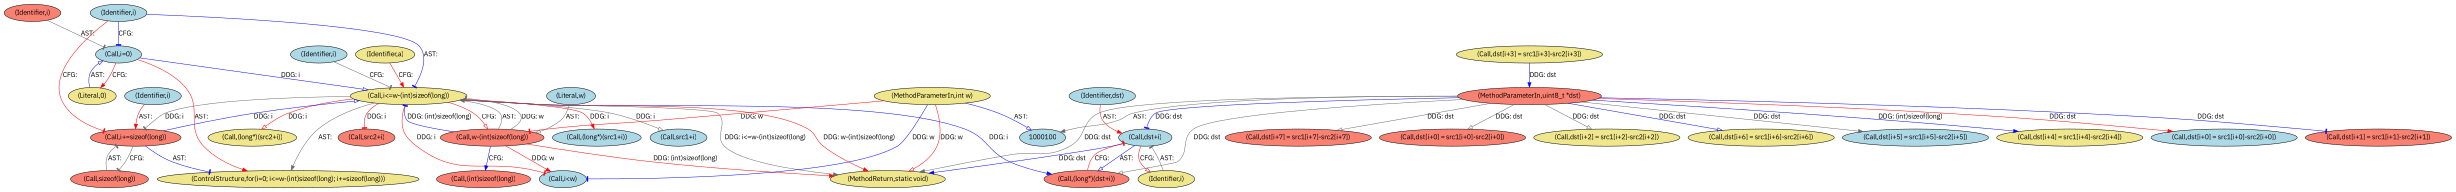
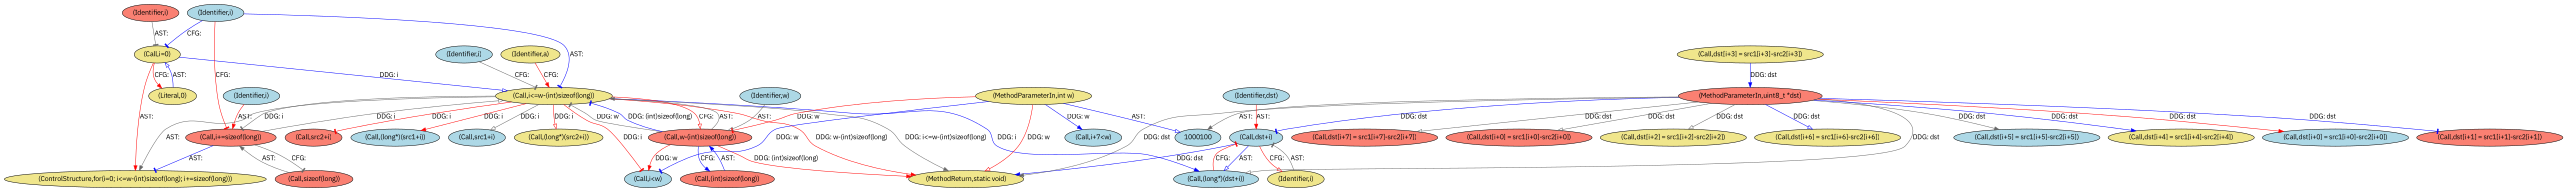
(119, 54) -> (157, 54)
(571, 96) -> (770, 96)
(258, 113) -> (380, 113)
(1910, 117) -> (2065, 117)
none -> (1093, 138)
(107, 157) -> (265, 163)
none -> (720, 160)
(1087, 179) -> (1216, 179)
